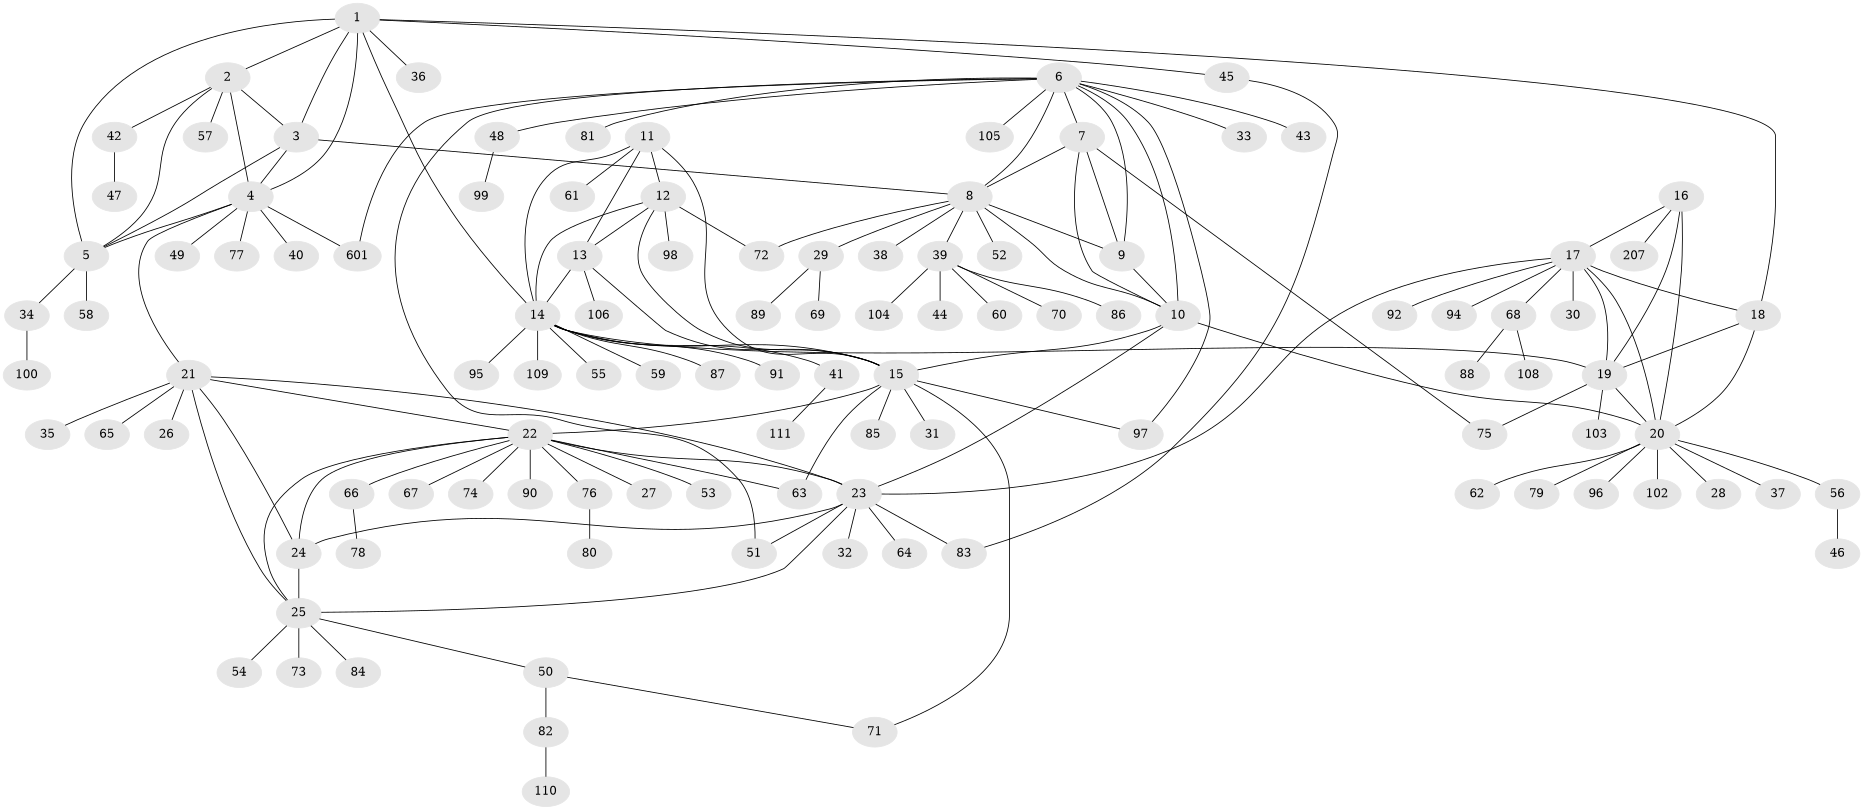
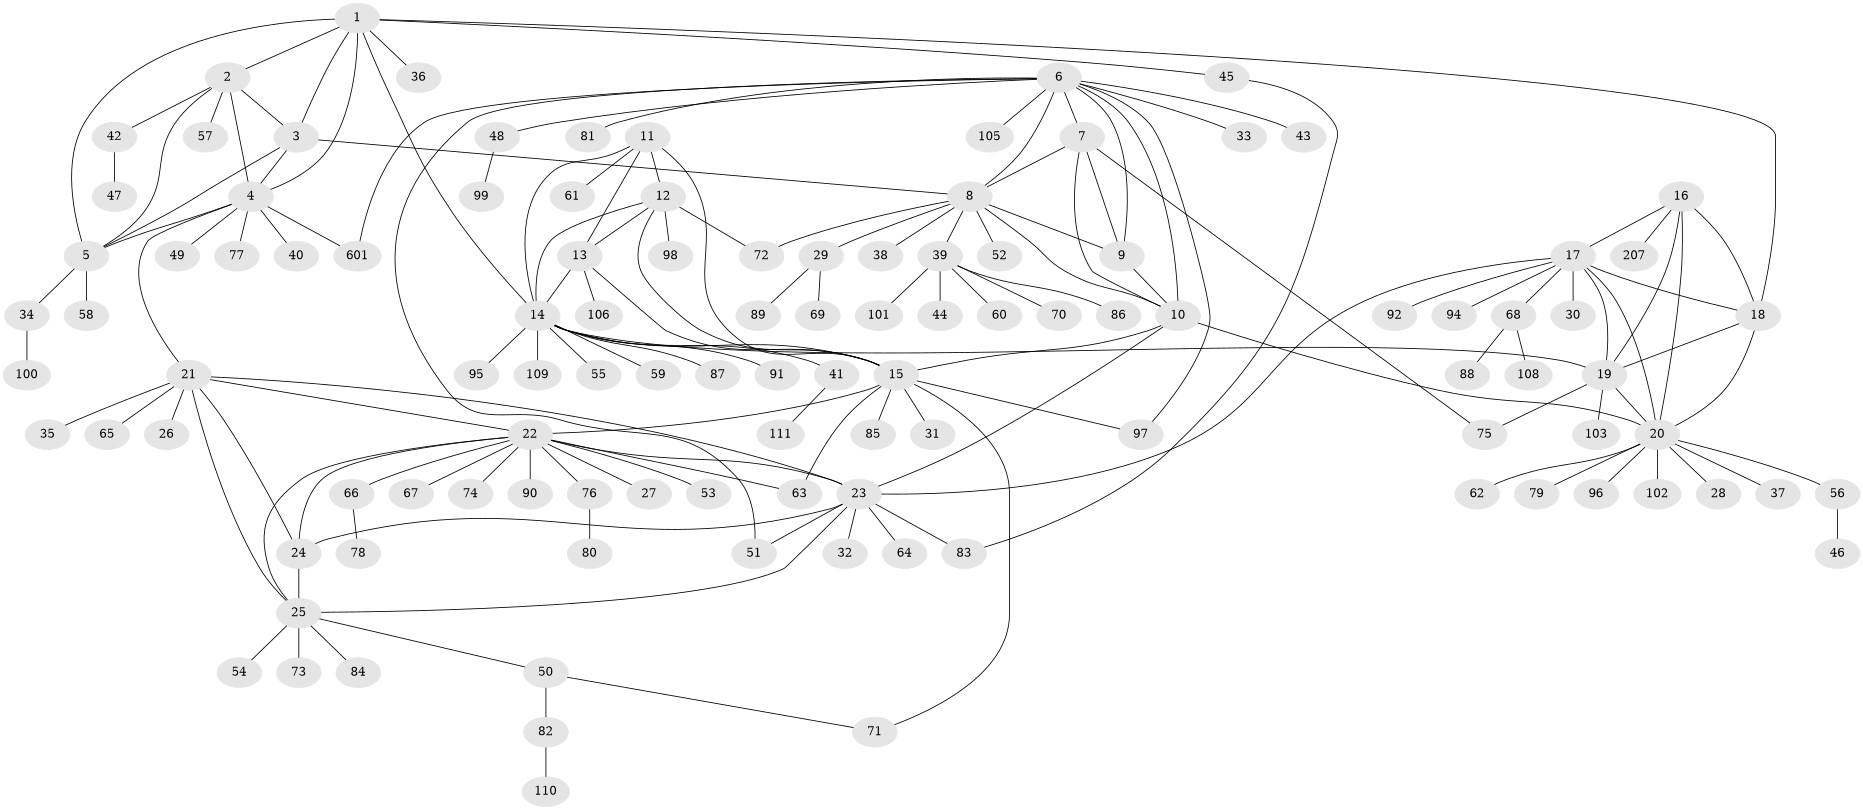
none -> (1730, 251)
(879, 316) -> (879, 316)
